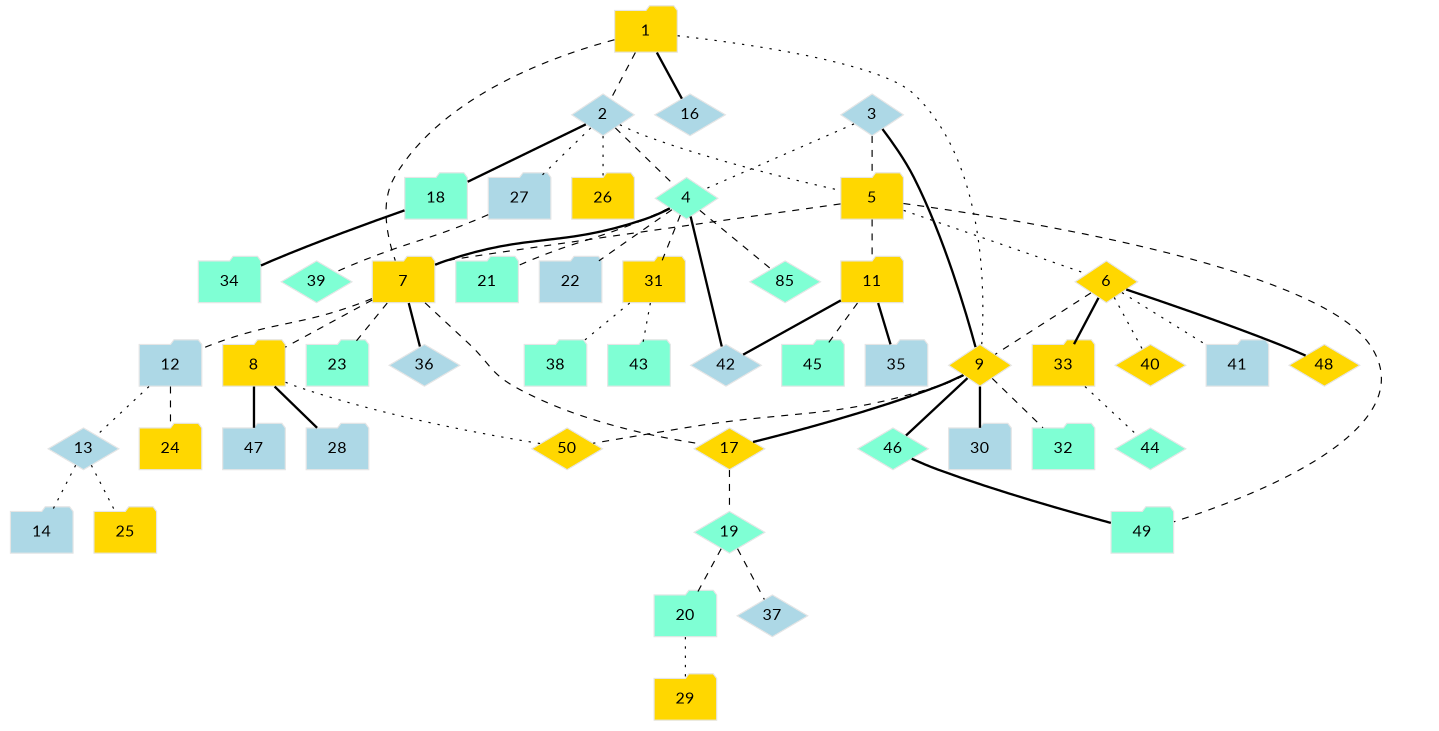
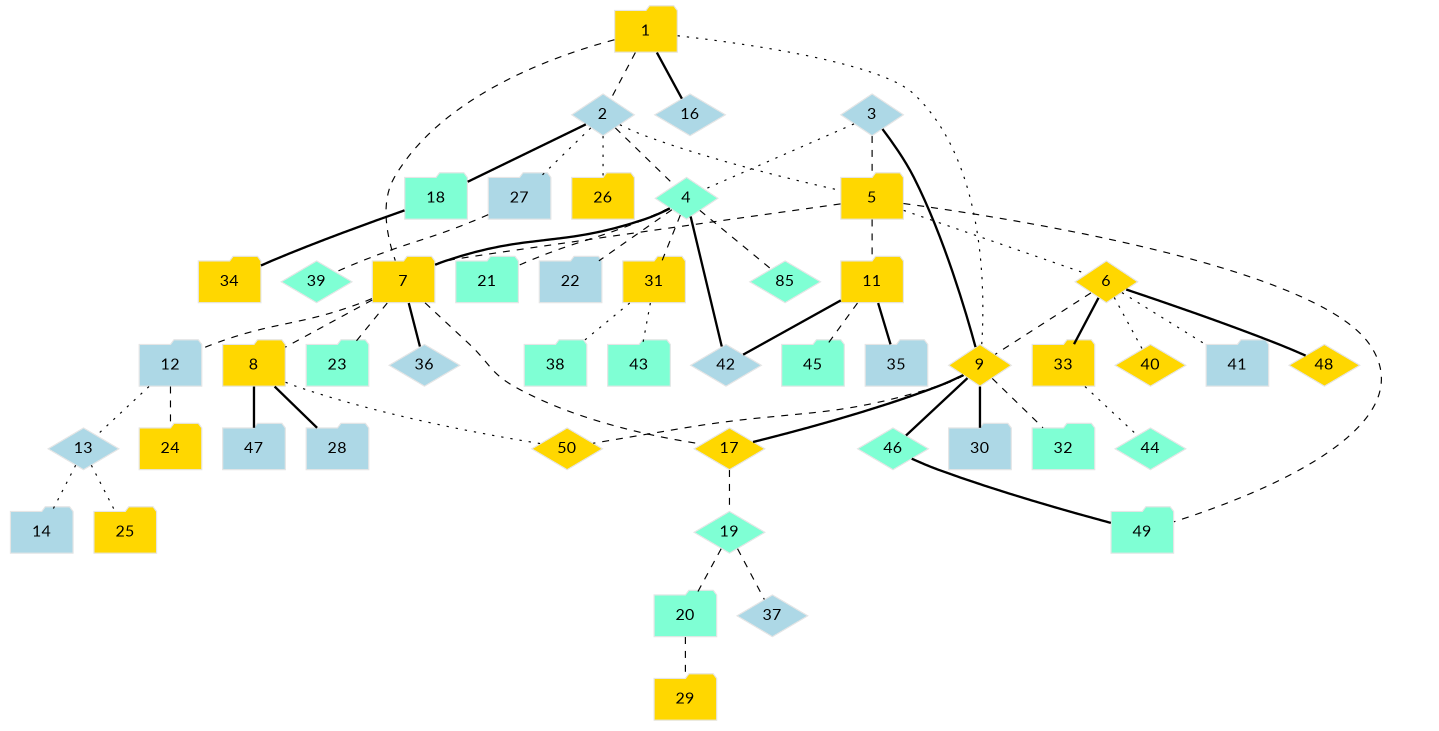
(230, 282) -> (230, 282)
(685, 658) -> (685, 658)
